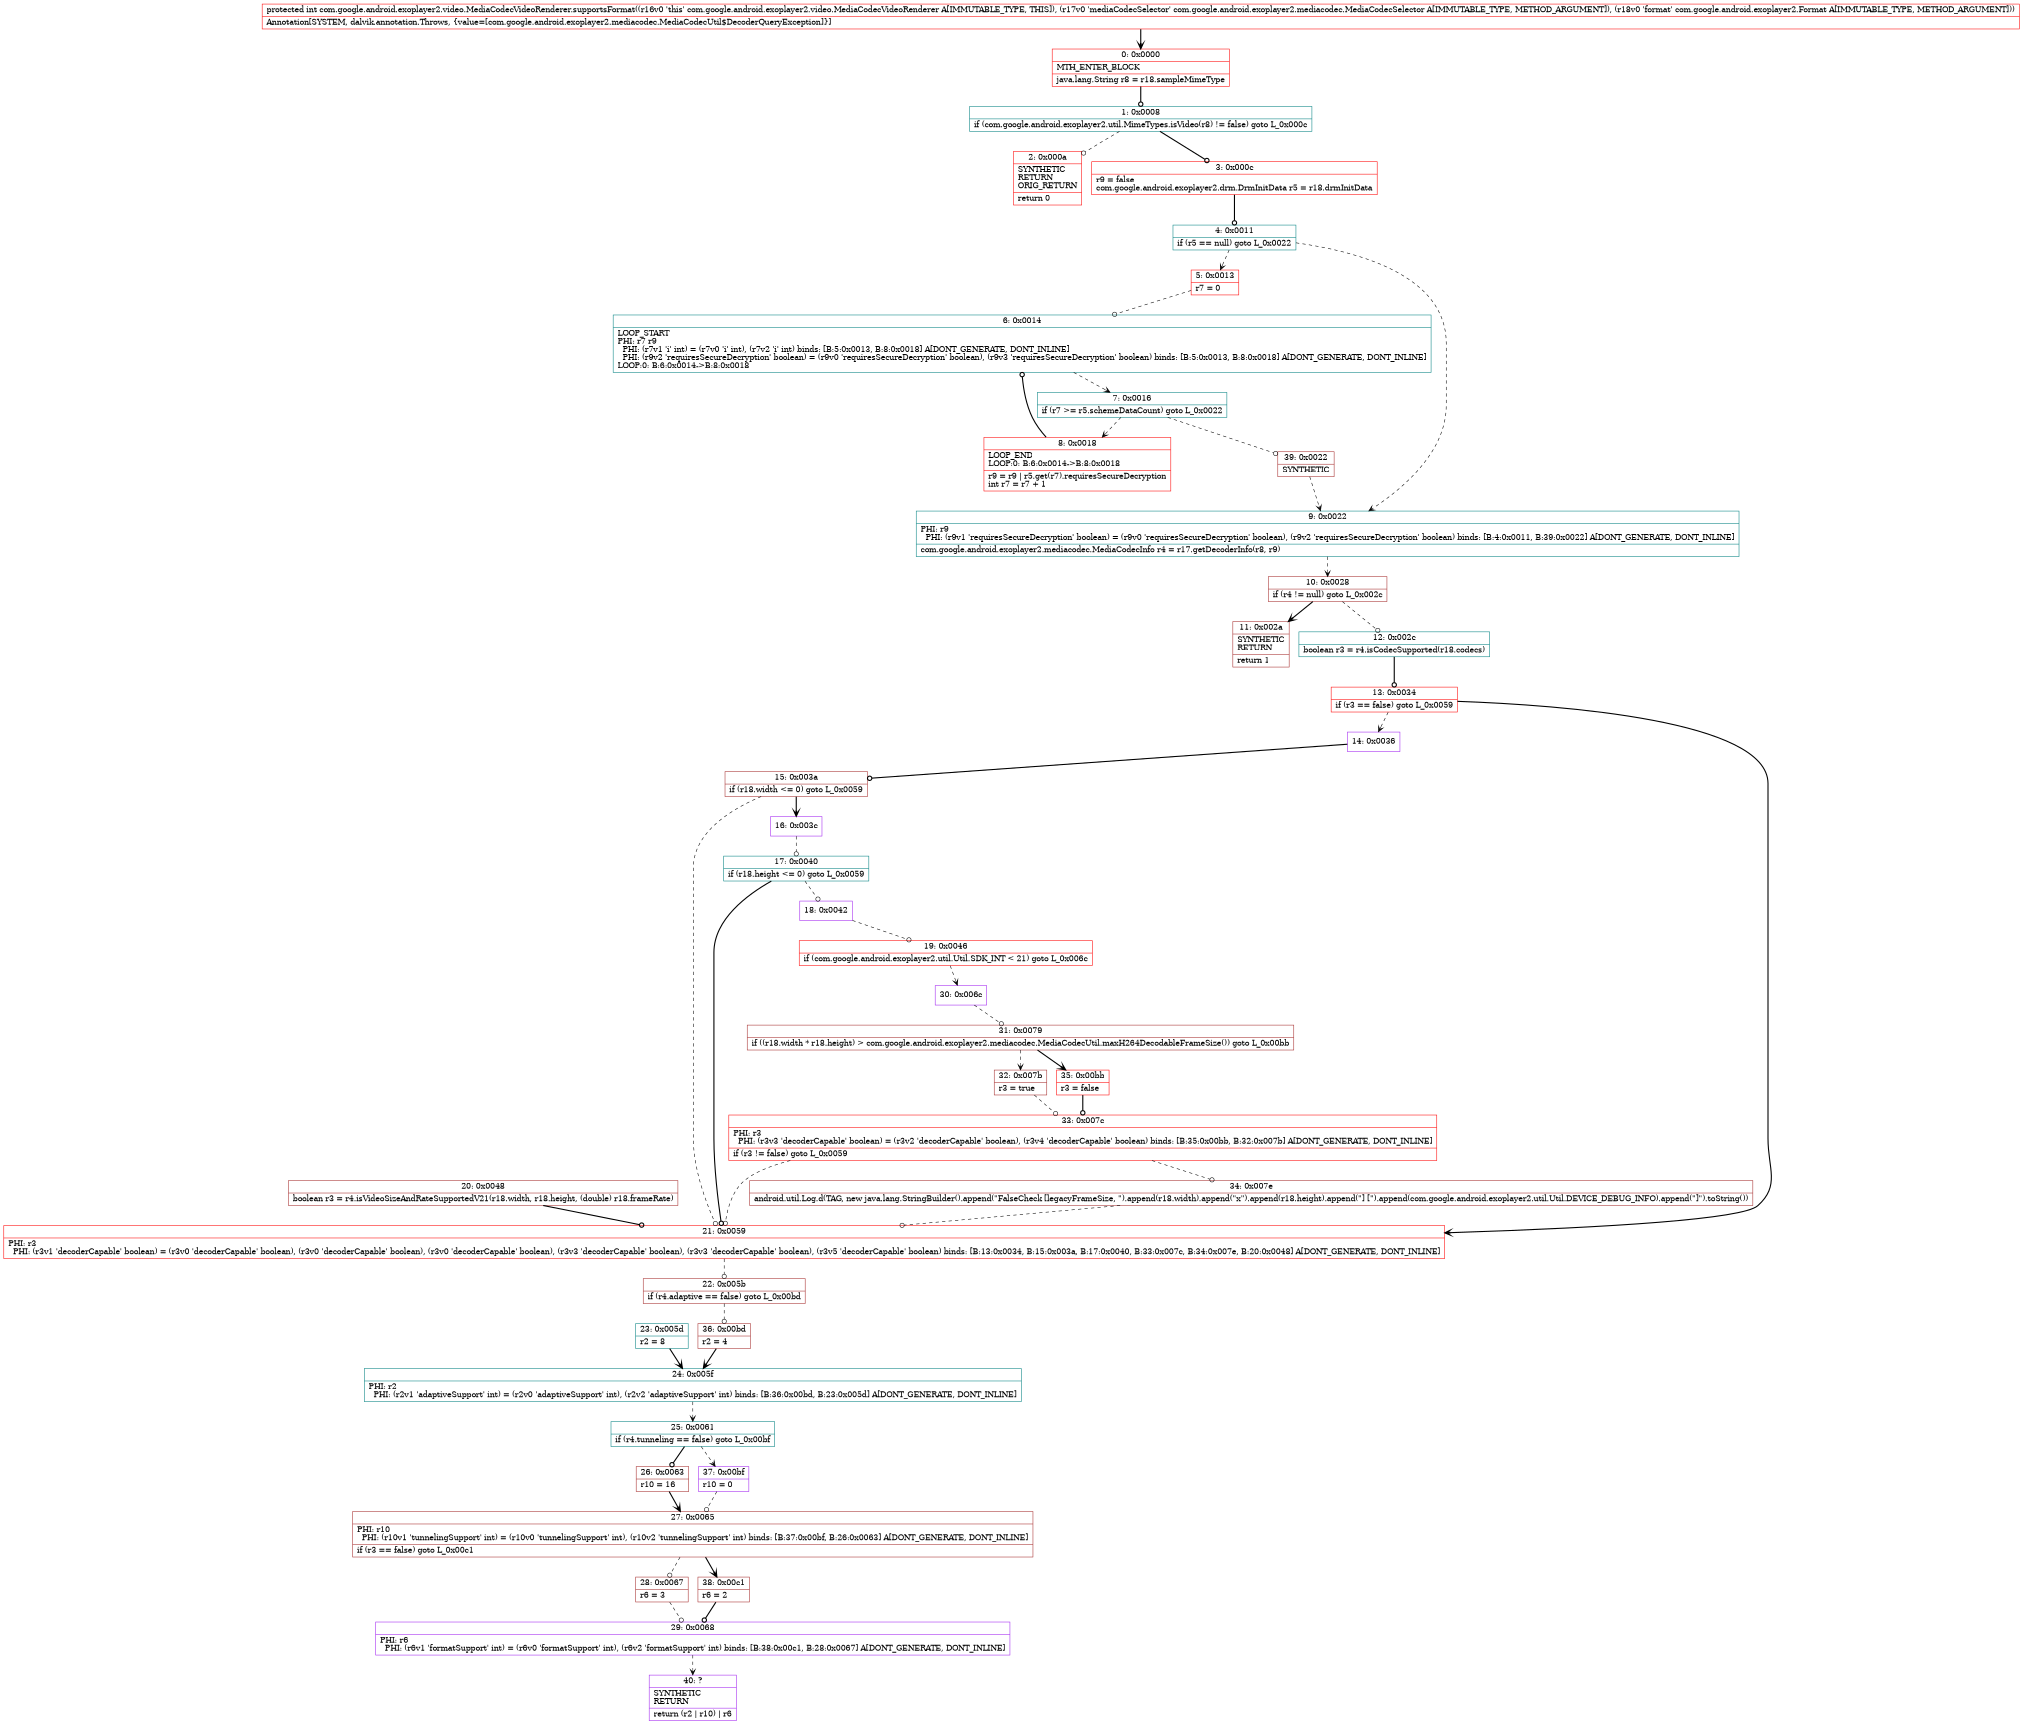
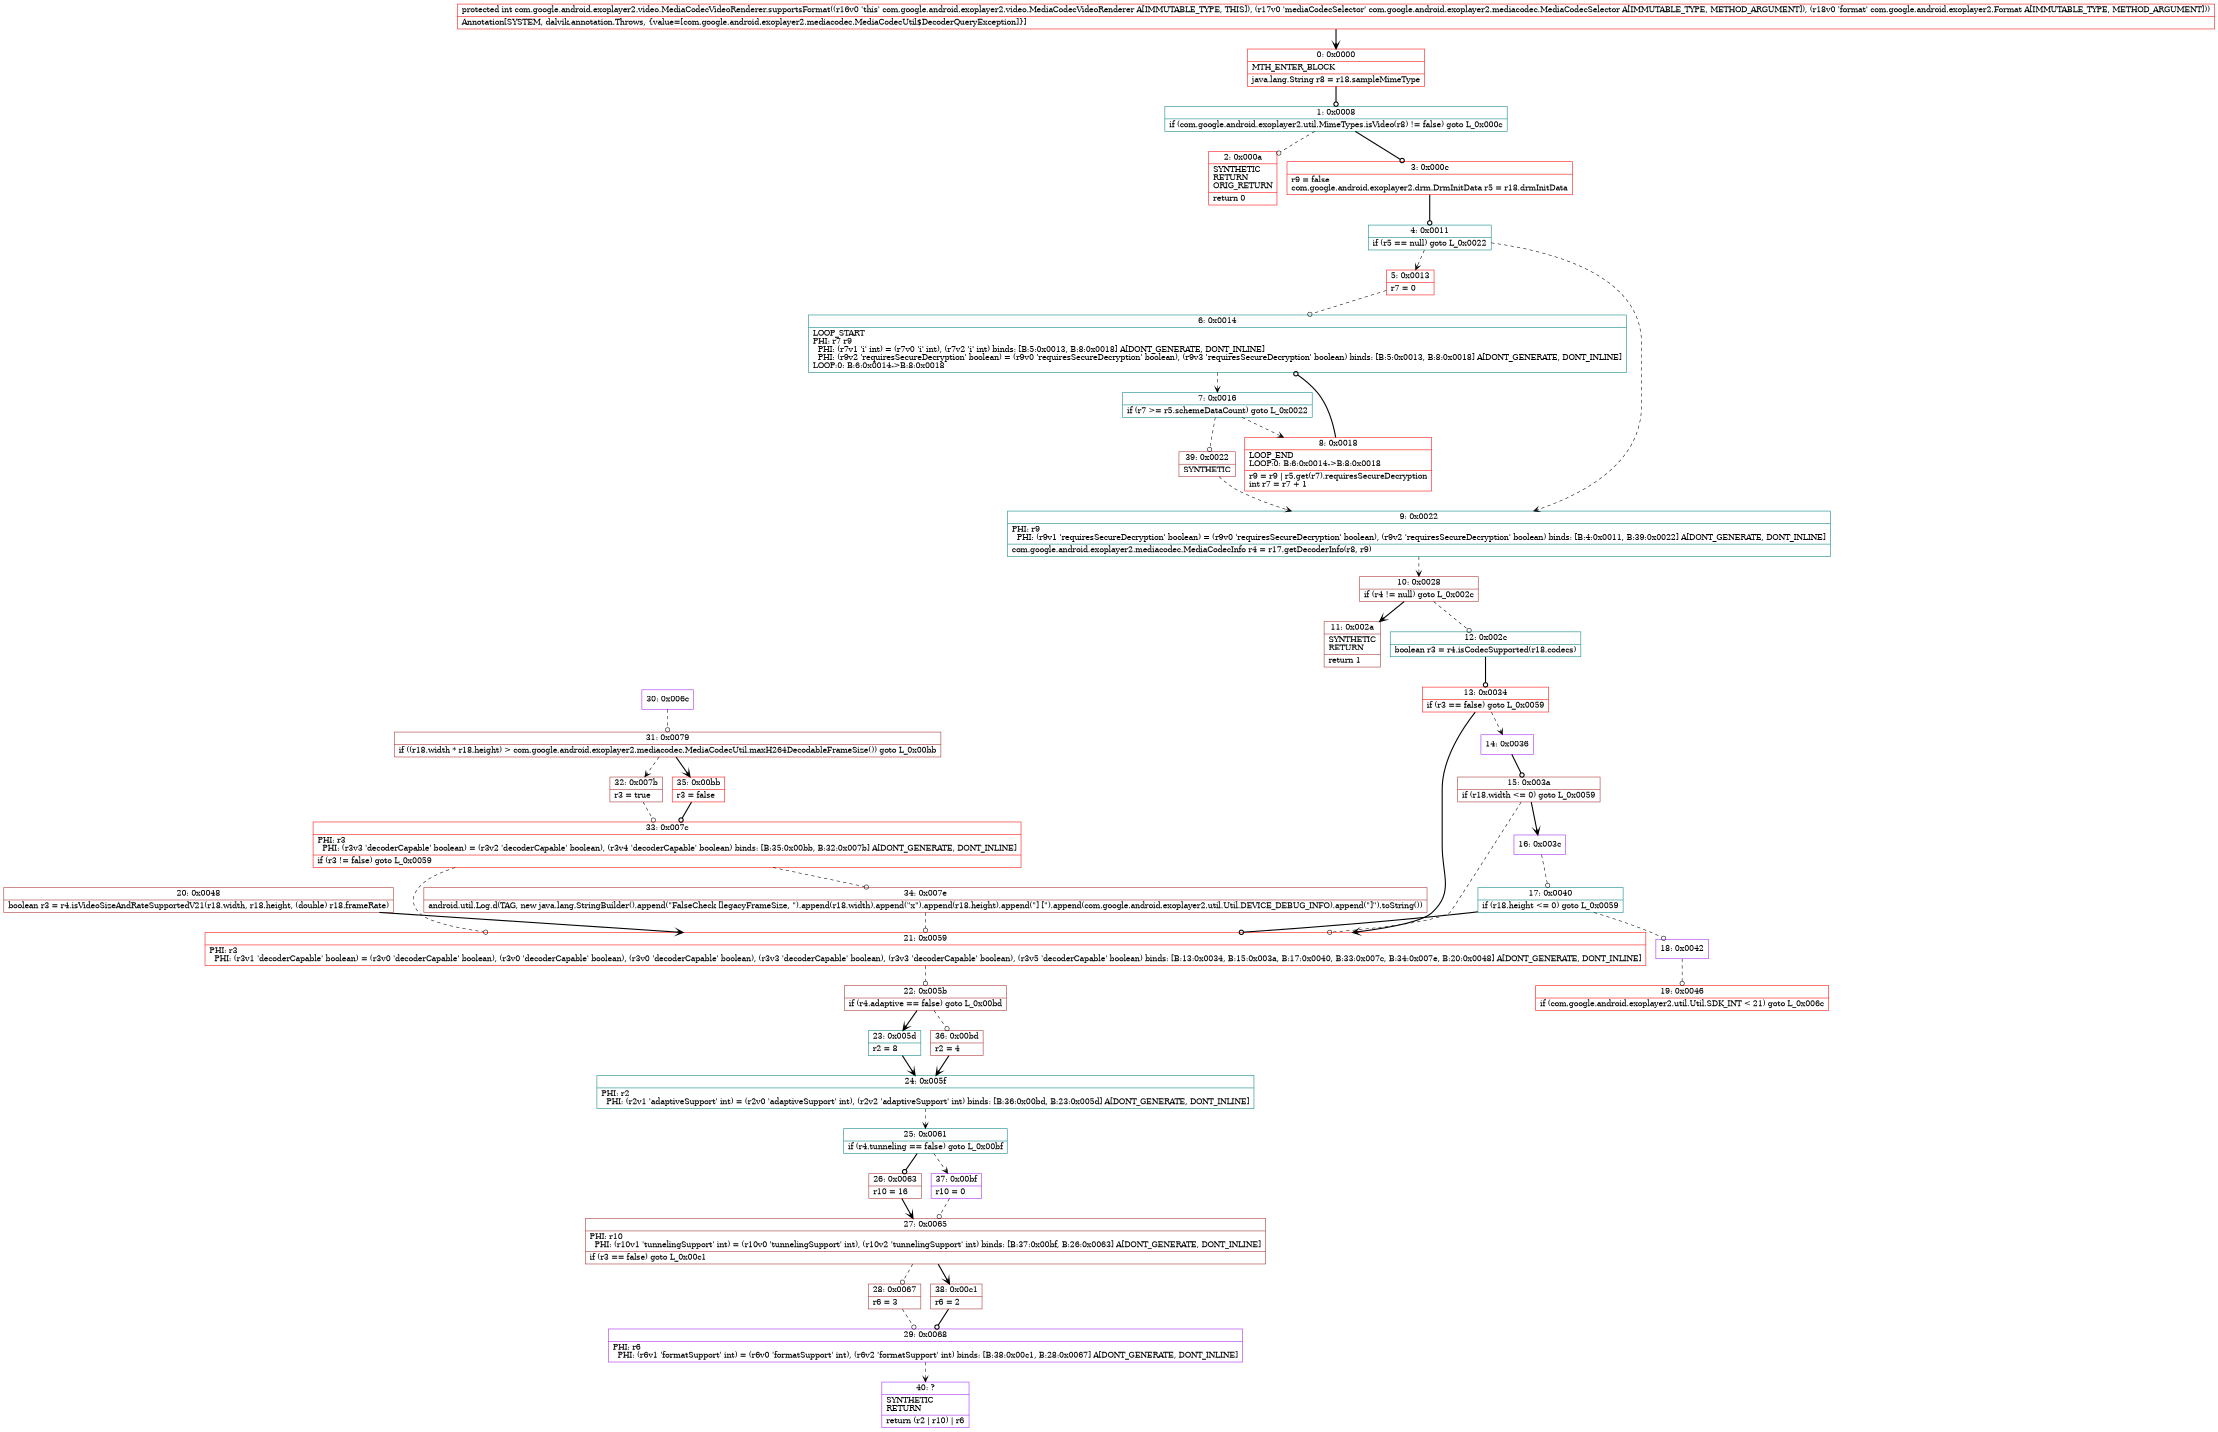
(953, 973) -> none
none -> (912, 1018)
(591, 1215) -> (528, 922)
